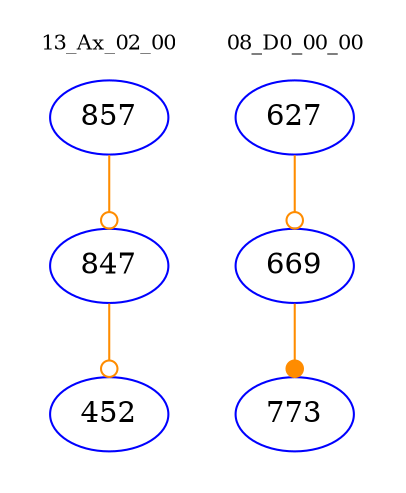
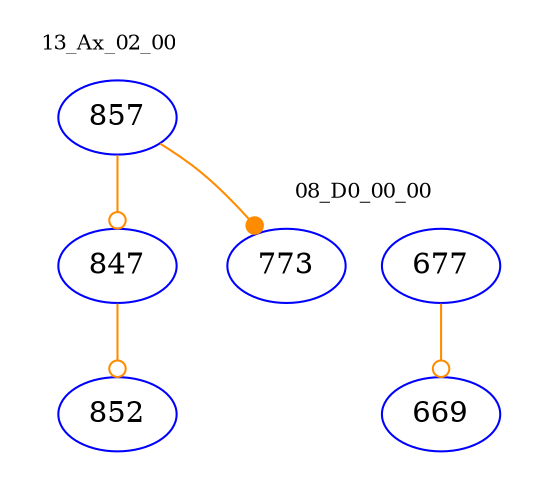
(295, 117) -> (441, 266)
(295, 332) -> (223, 192)
(109, 414) -> (117, 414)
